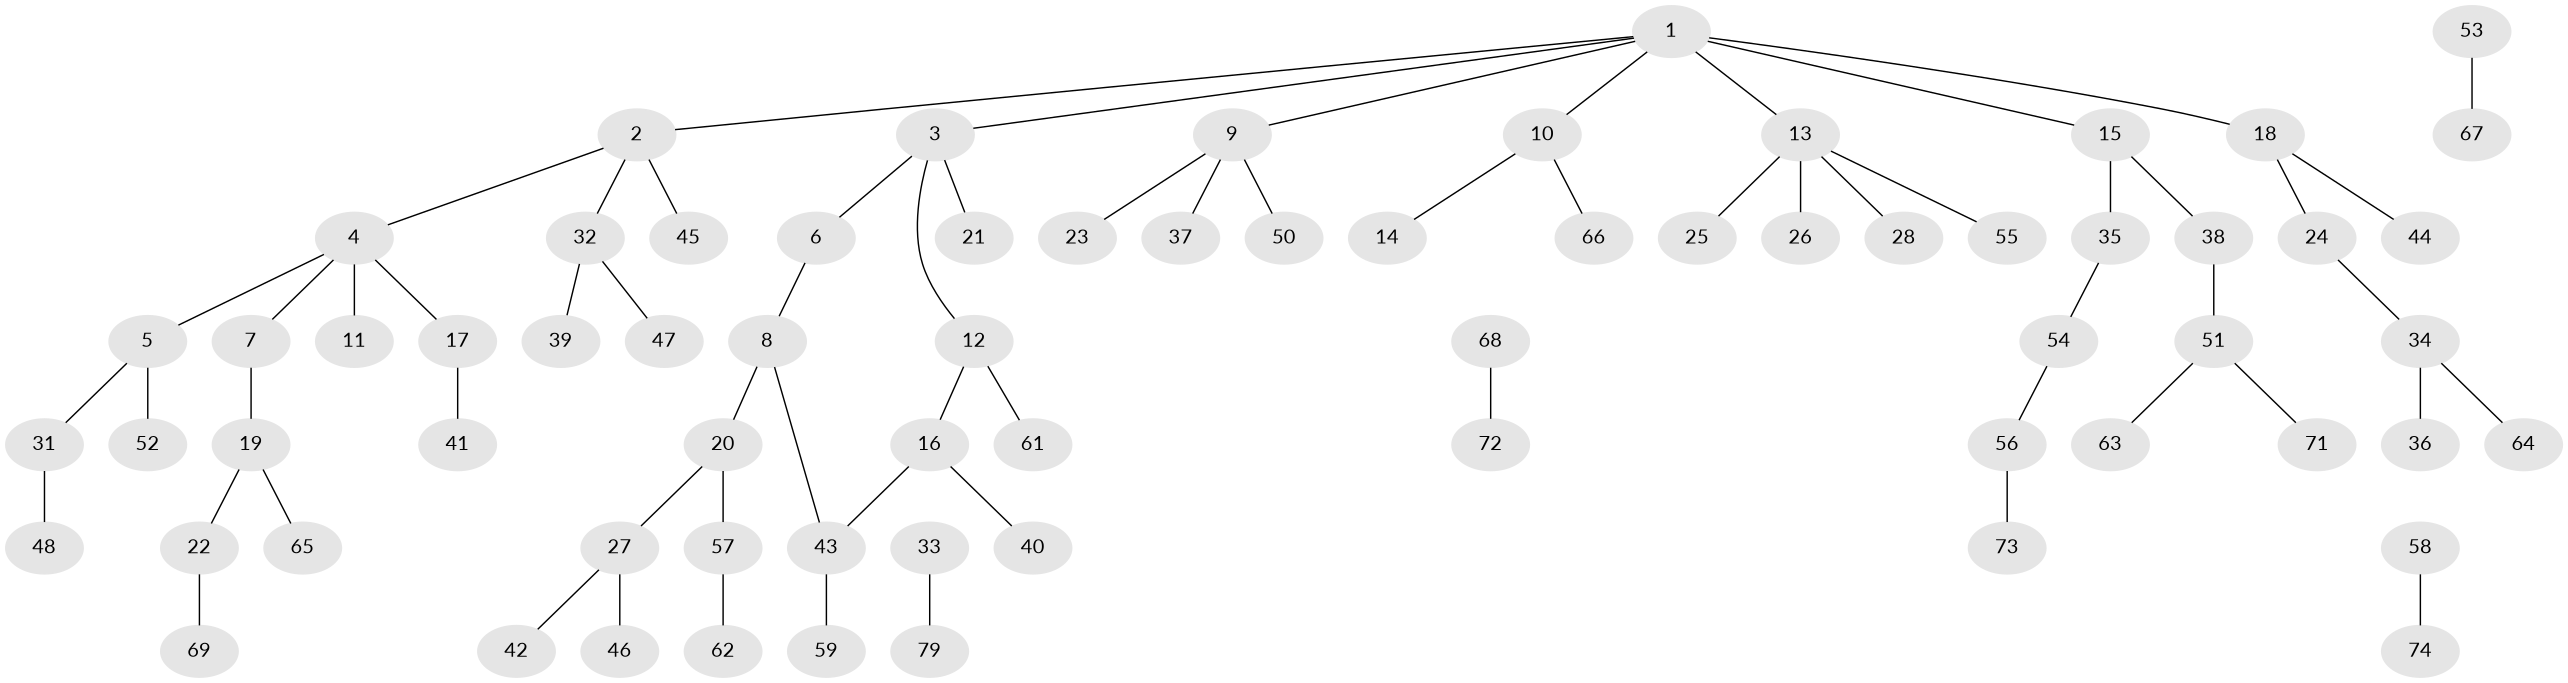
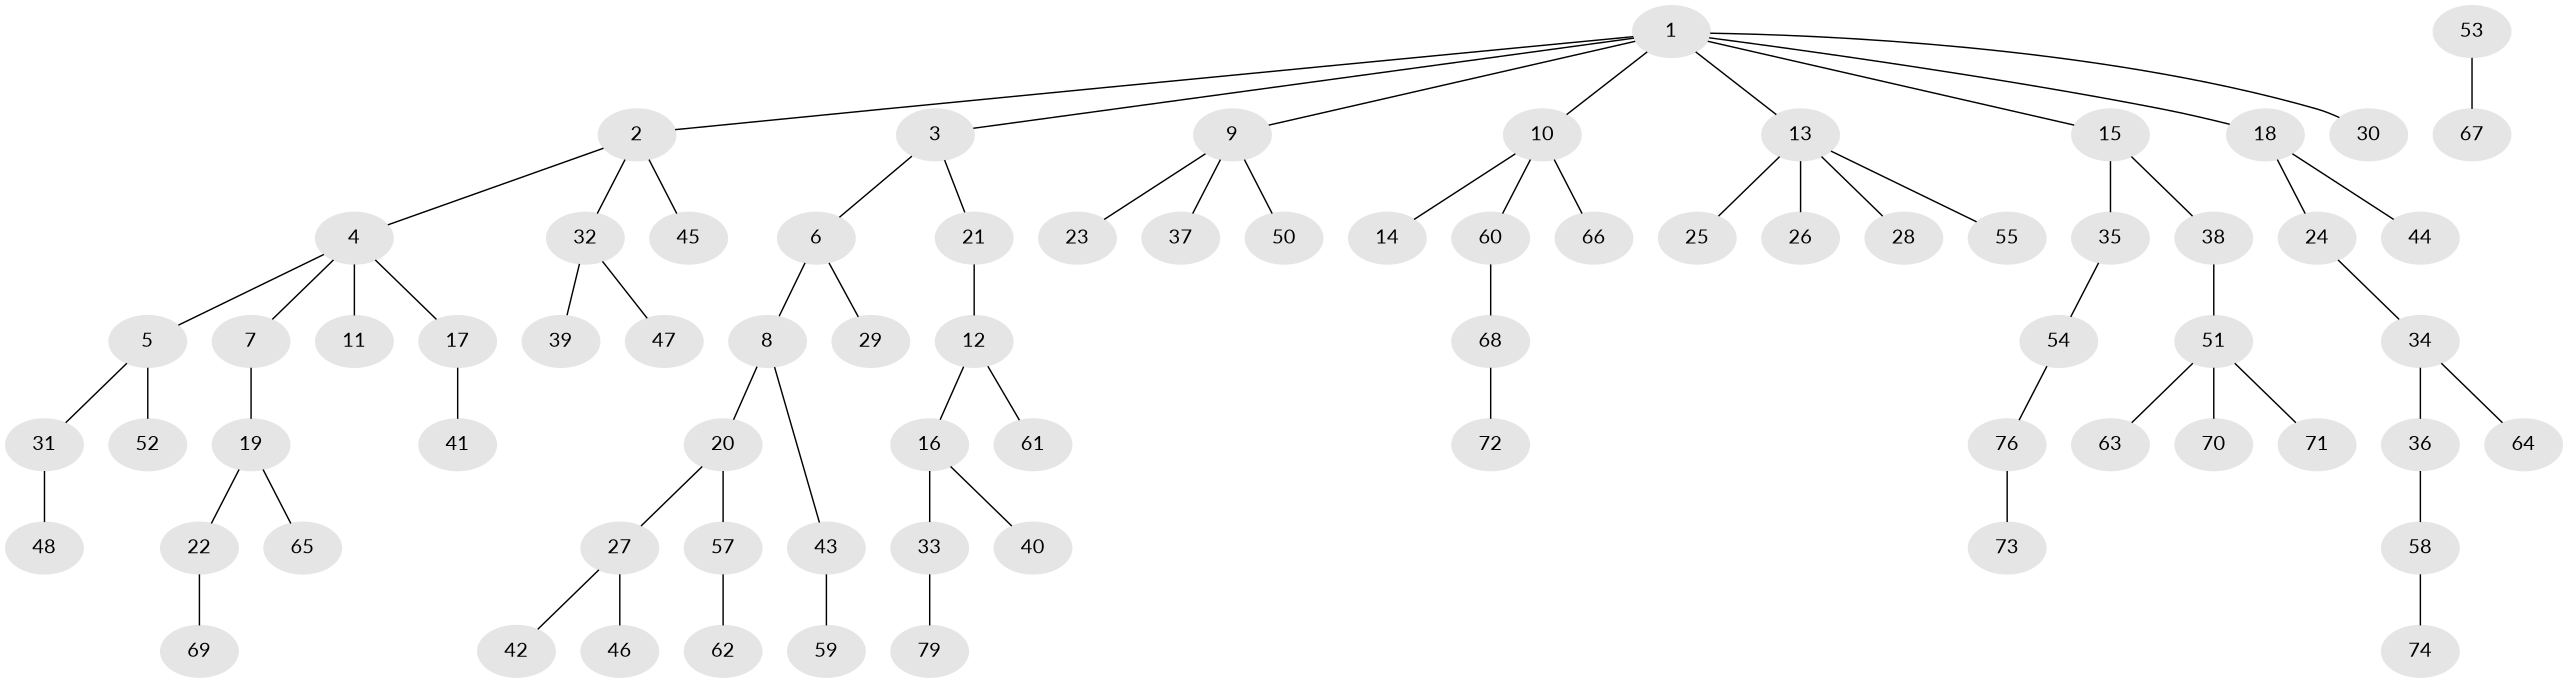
none -> (2369, 135)
none -> (1491, 238)
(919, 244) -> (974, 290)
none -> (871, 341)
(2007, 445) -> (2007, 445)
none -> (2214, 445)
(878, 496) -> (930, 497)
none -> (2420, 497)
